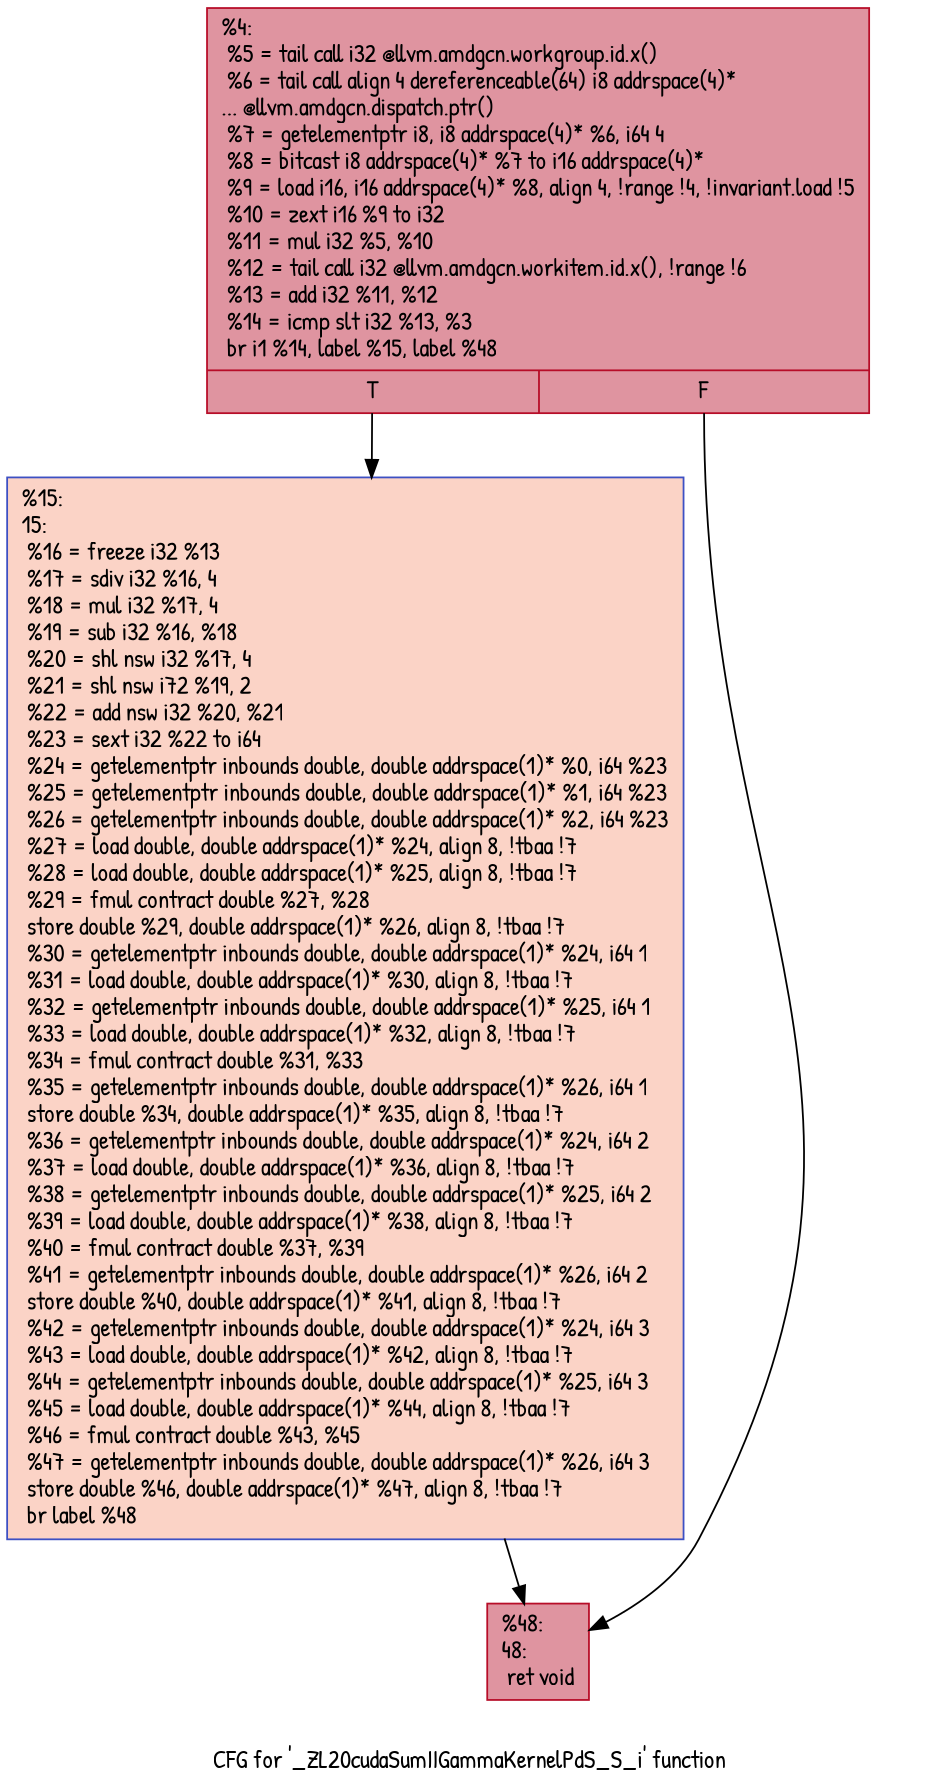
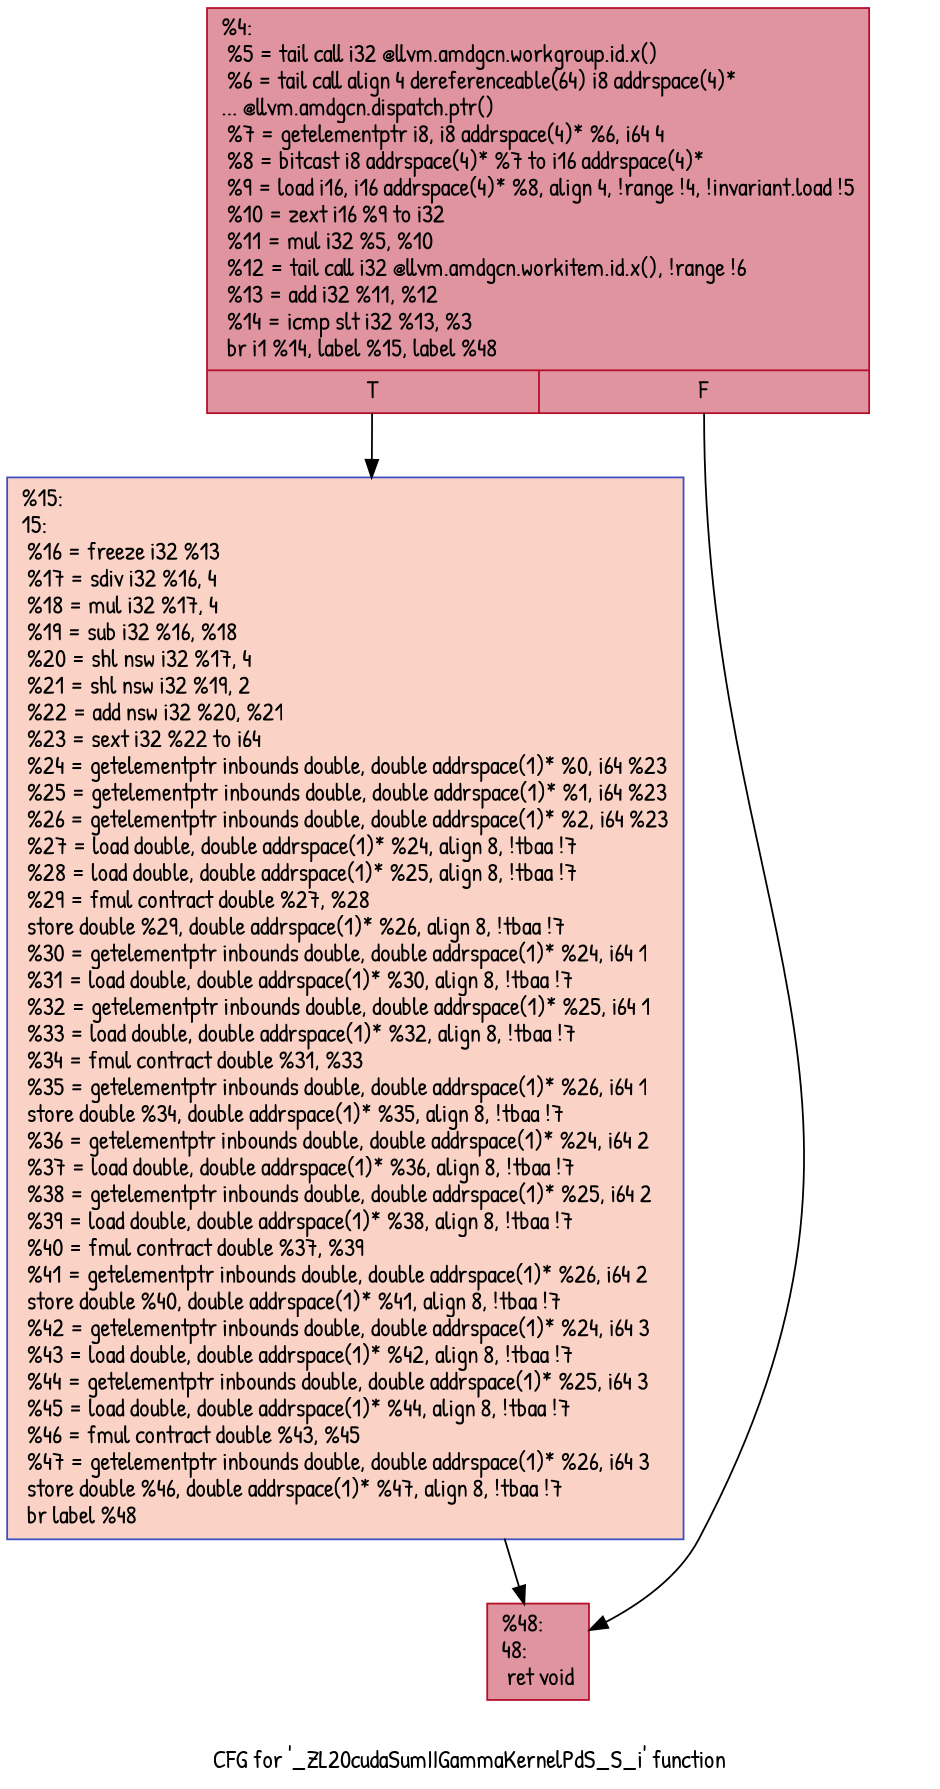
(137, 686) -> (137, 686)
